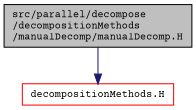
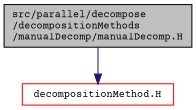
(98, 94) -> (98, 94)
